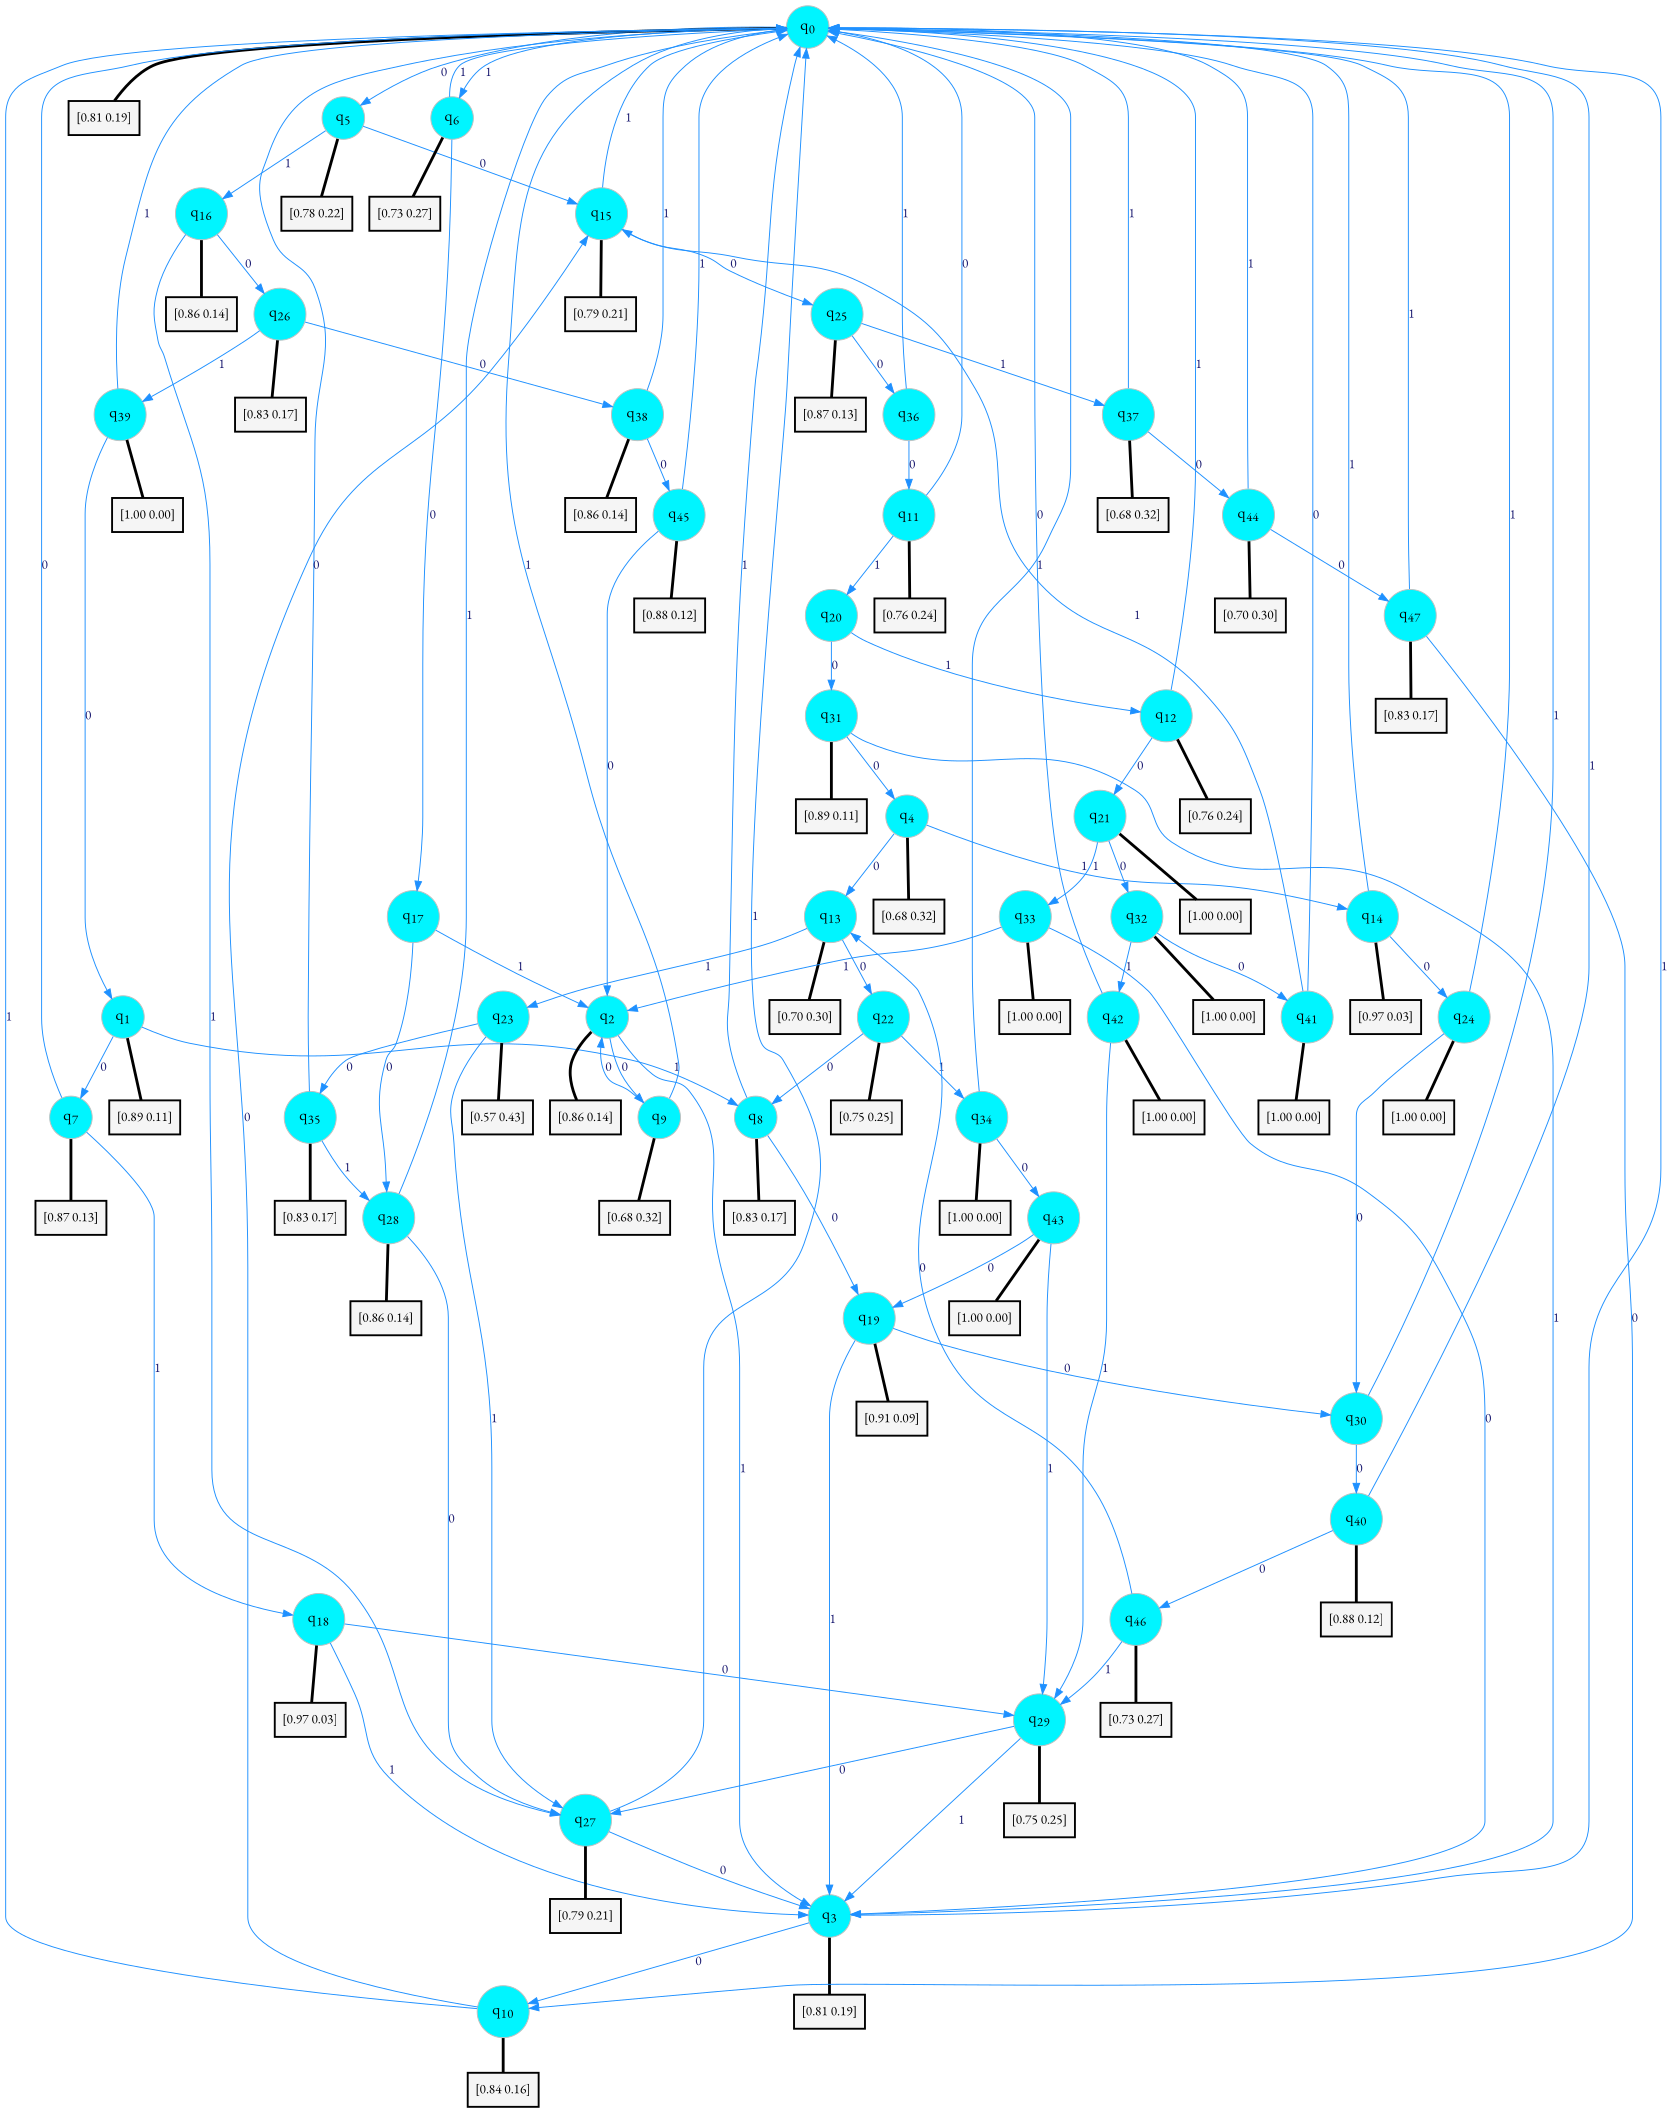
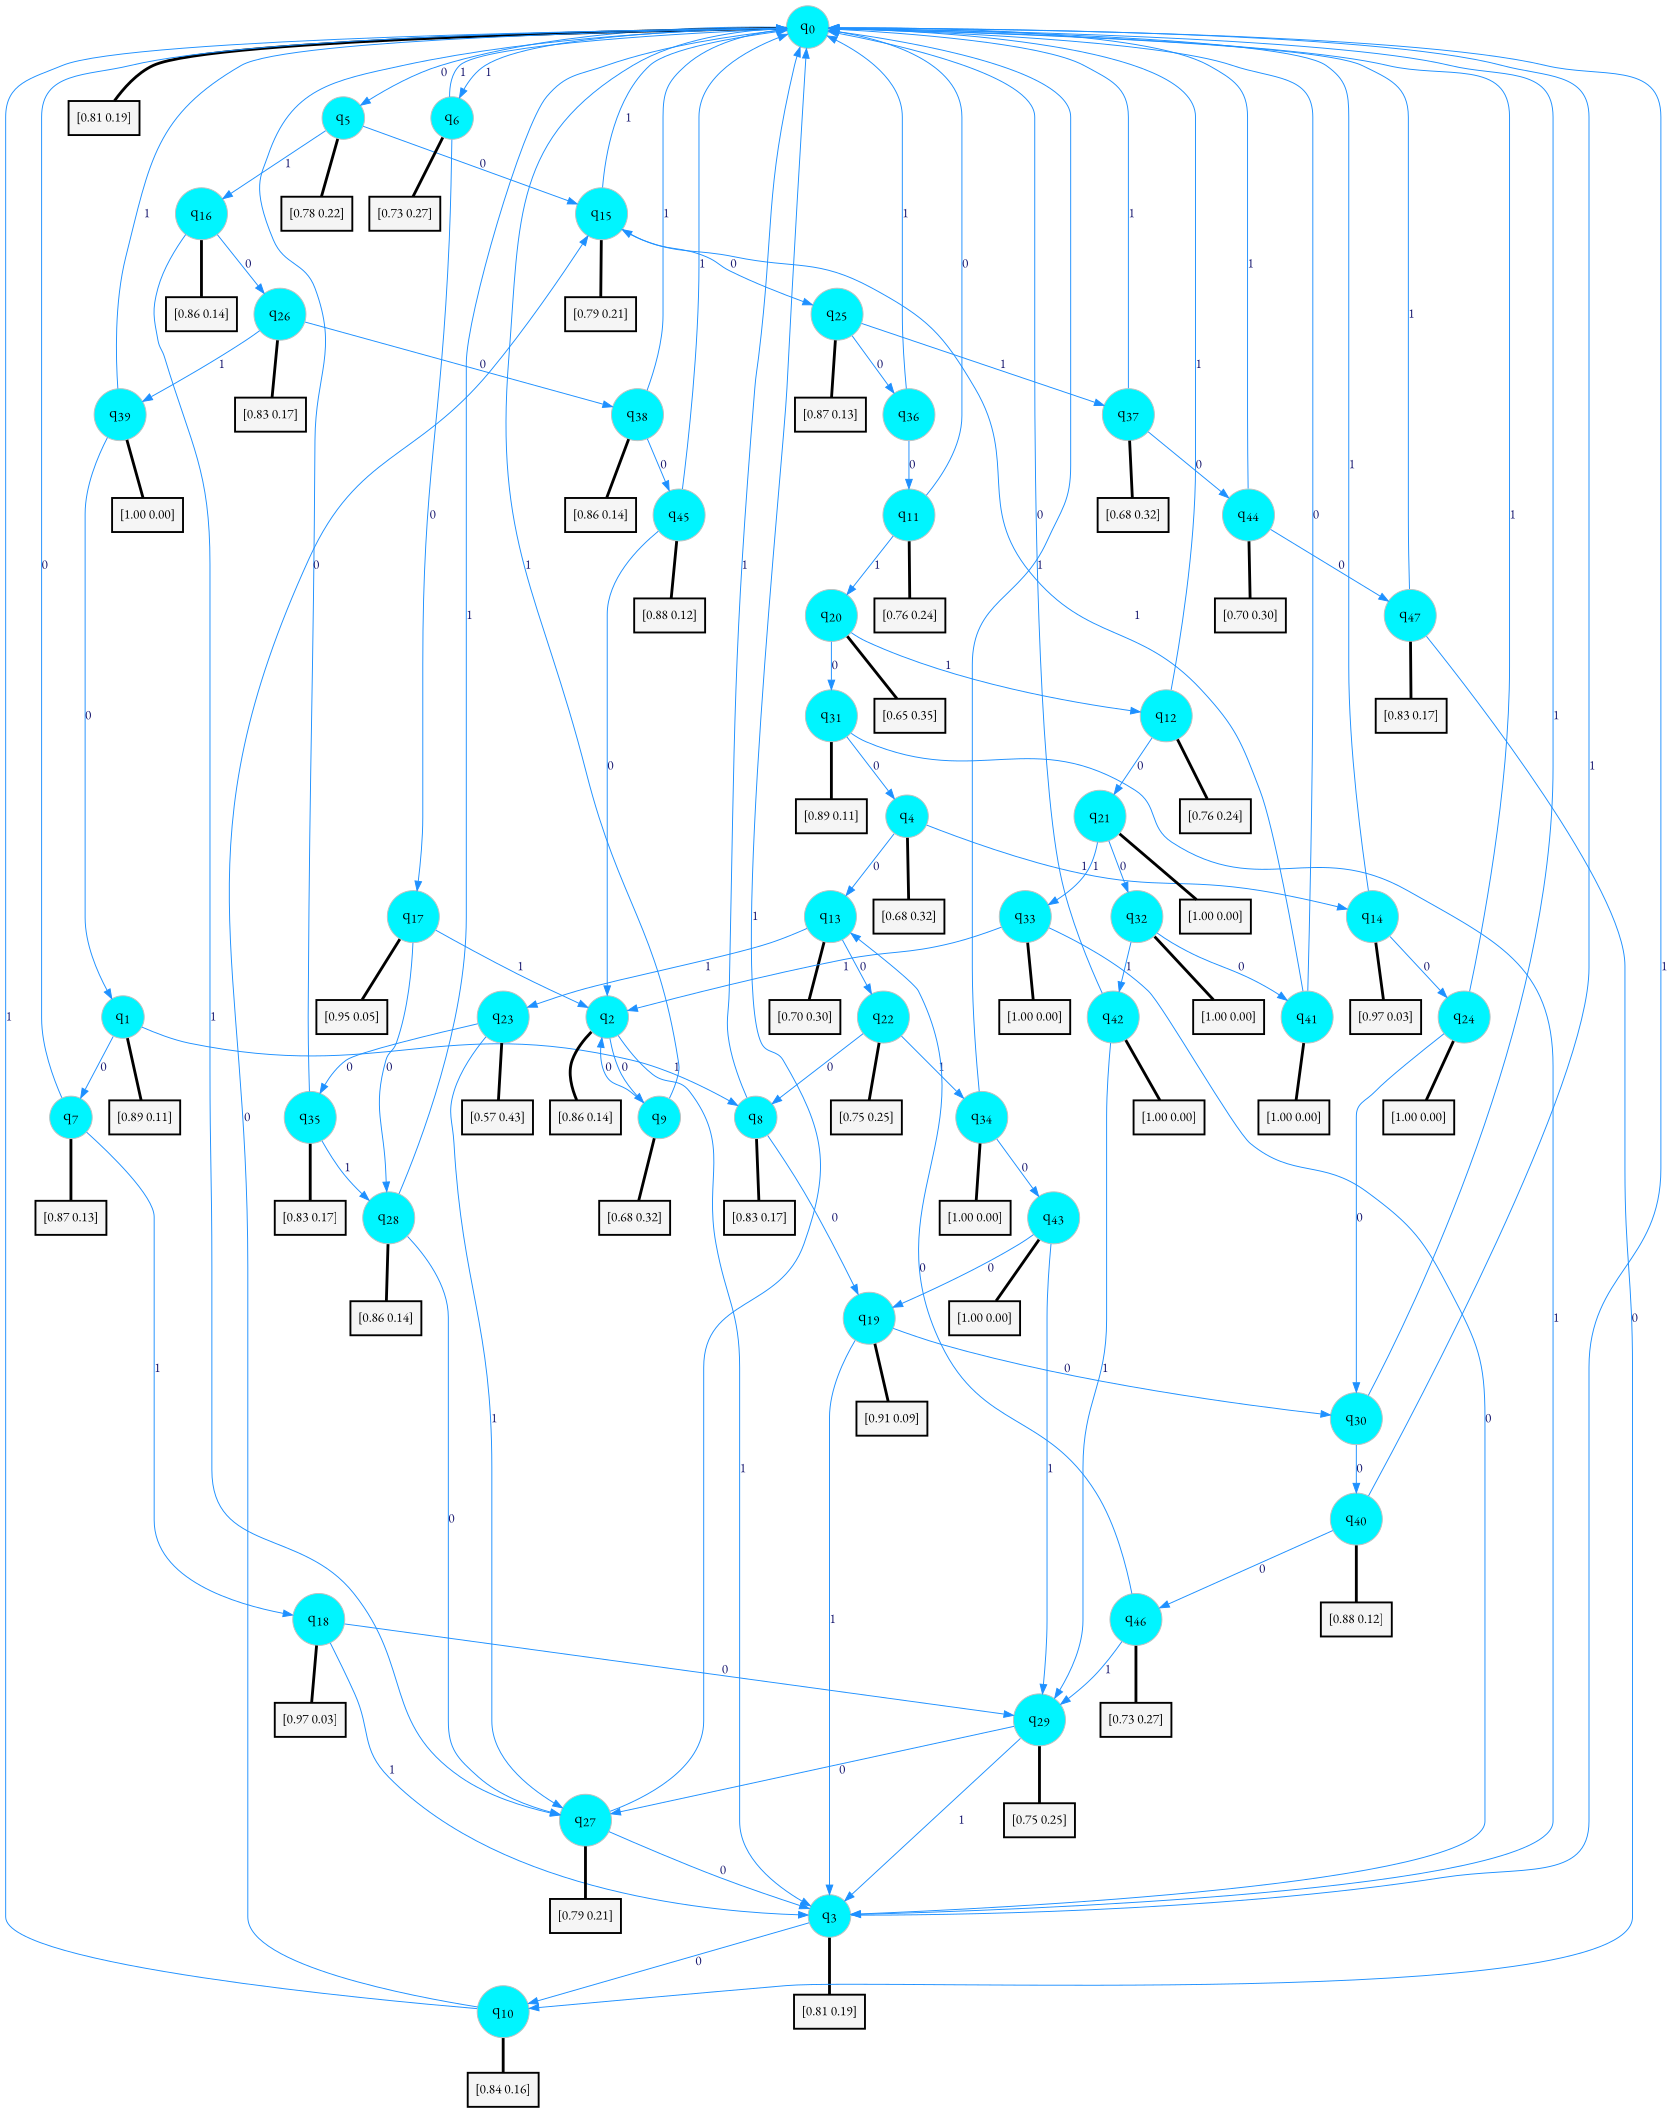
none -> (910, 716)
none -> (352, 1017)
